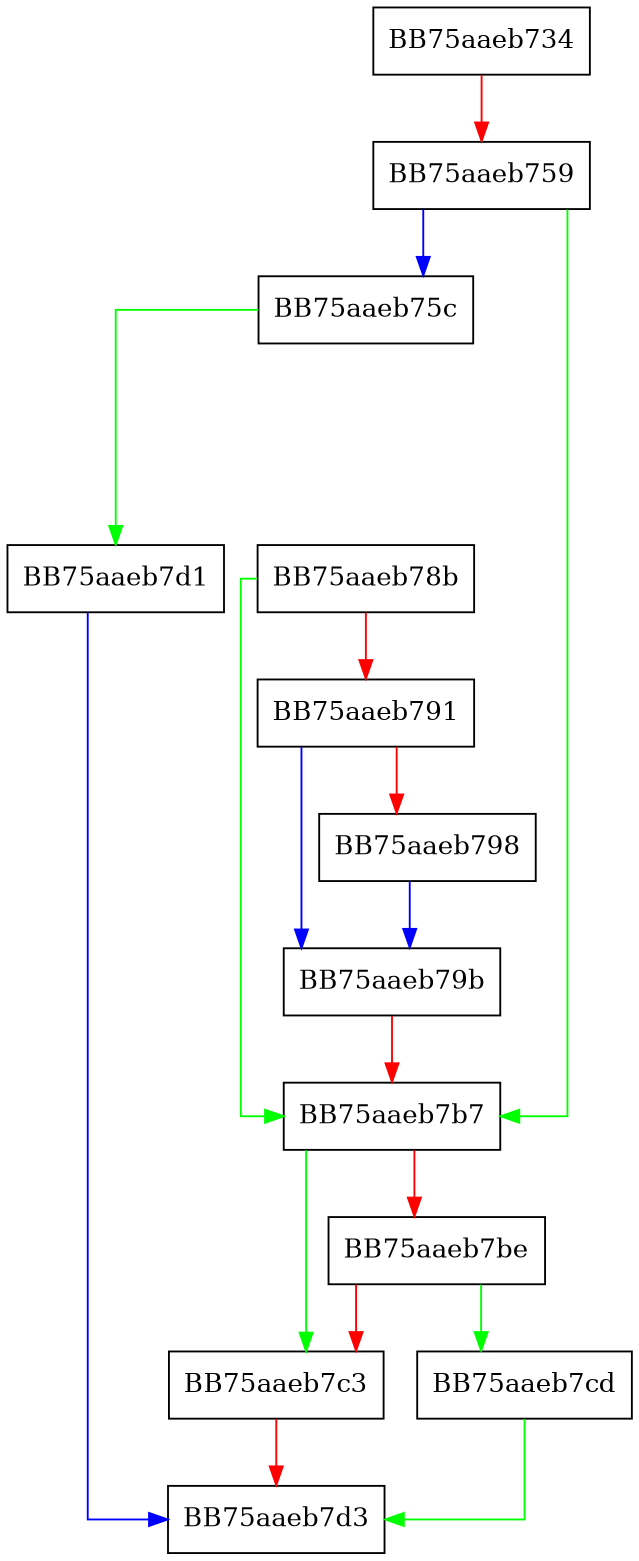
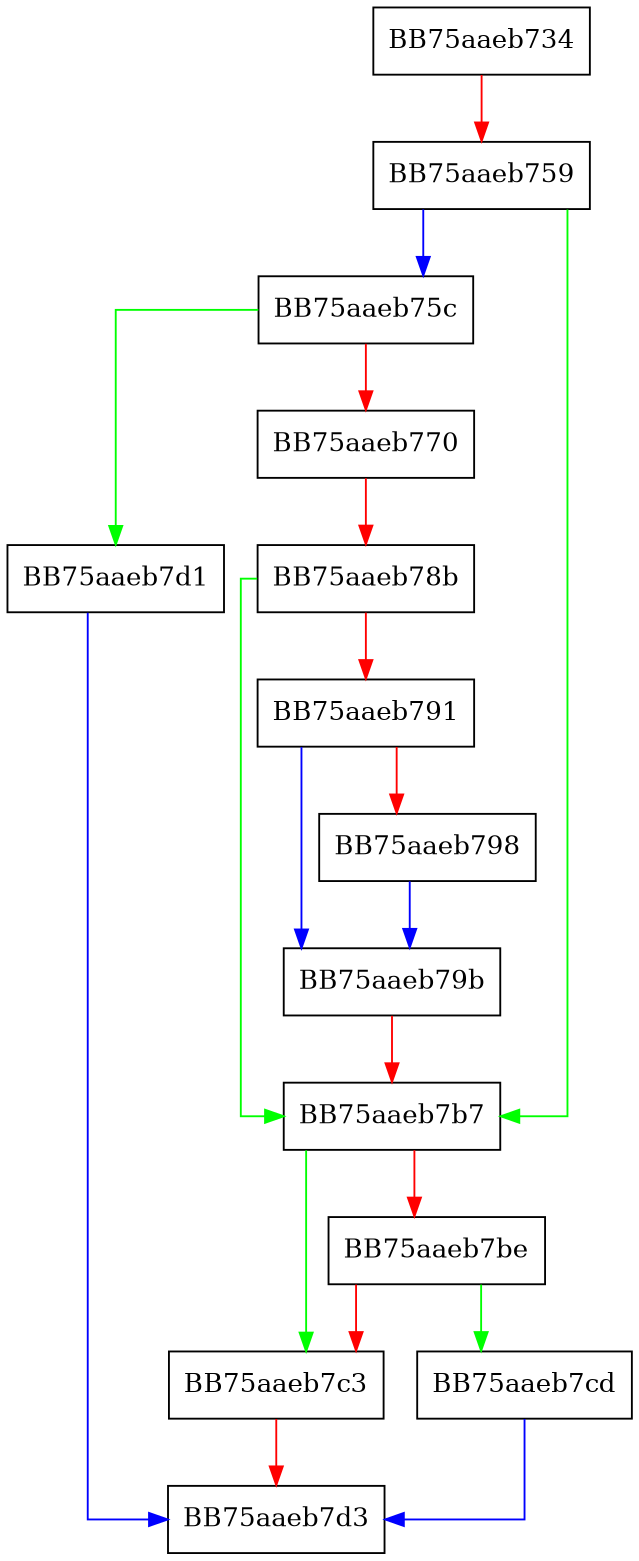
none -> (366, 444)
(514, 1519) -> (514, 1519)
